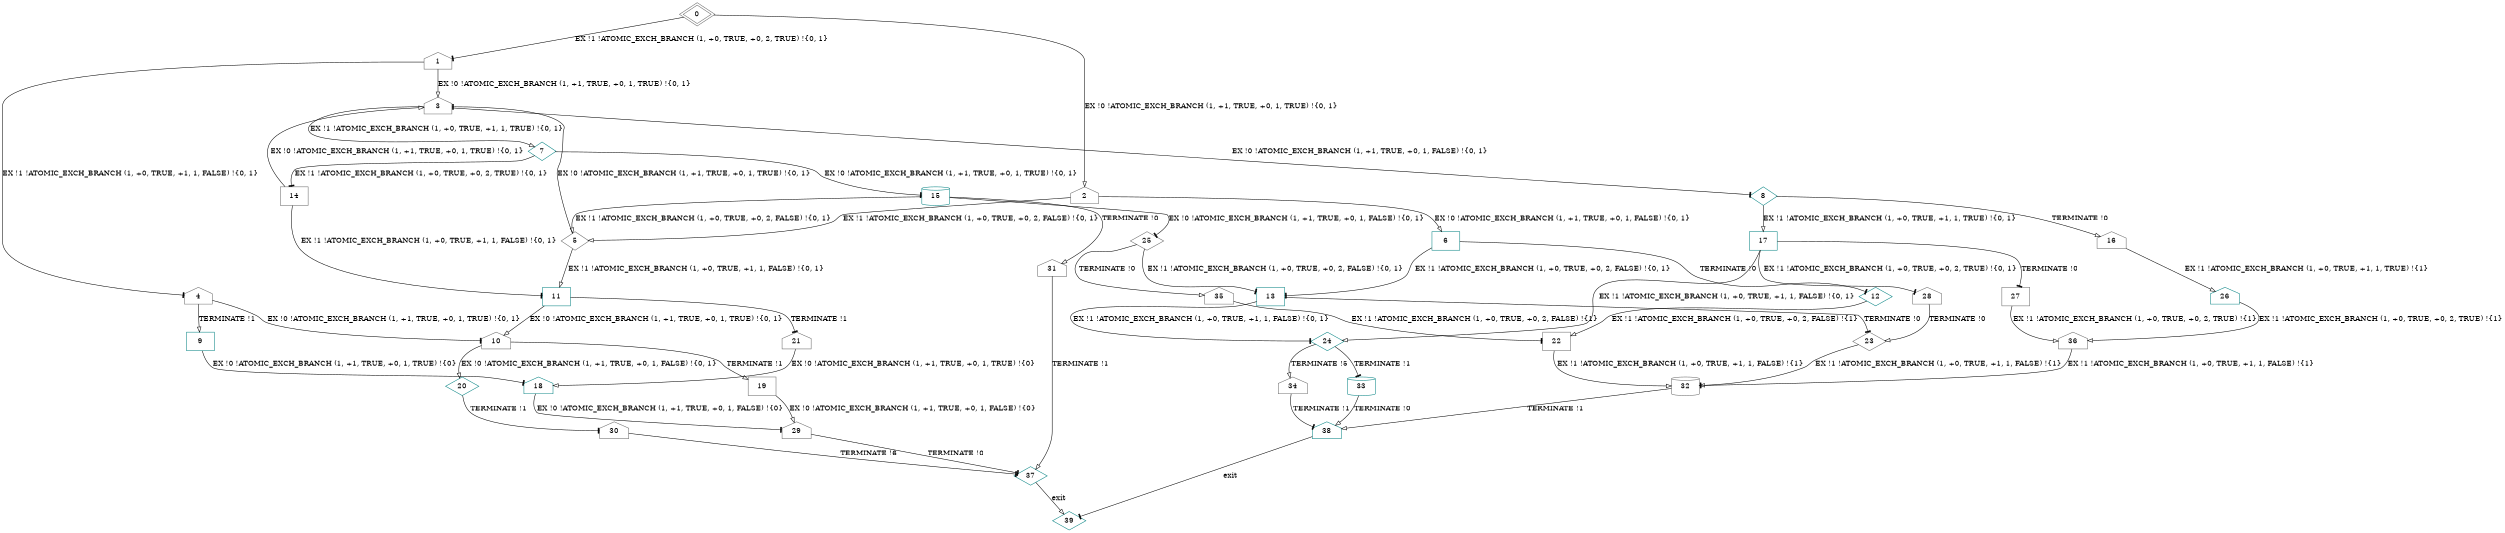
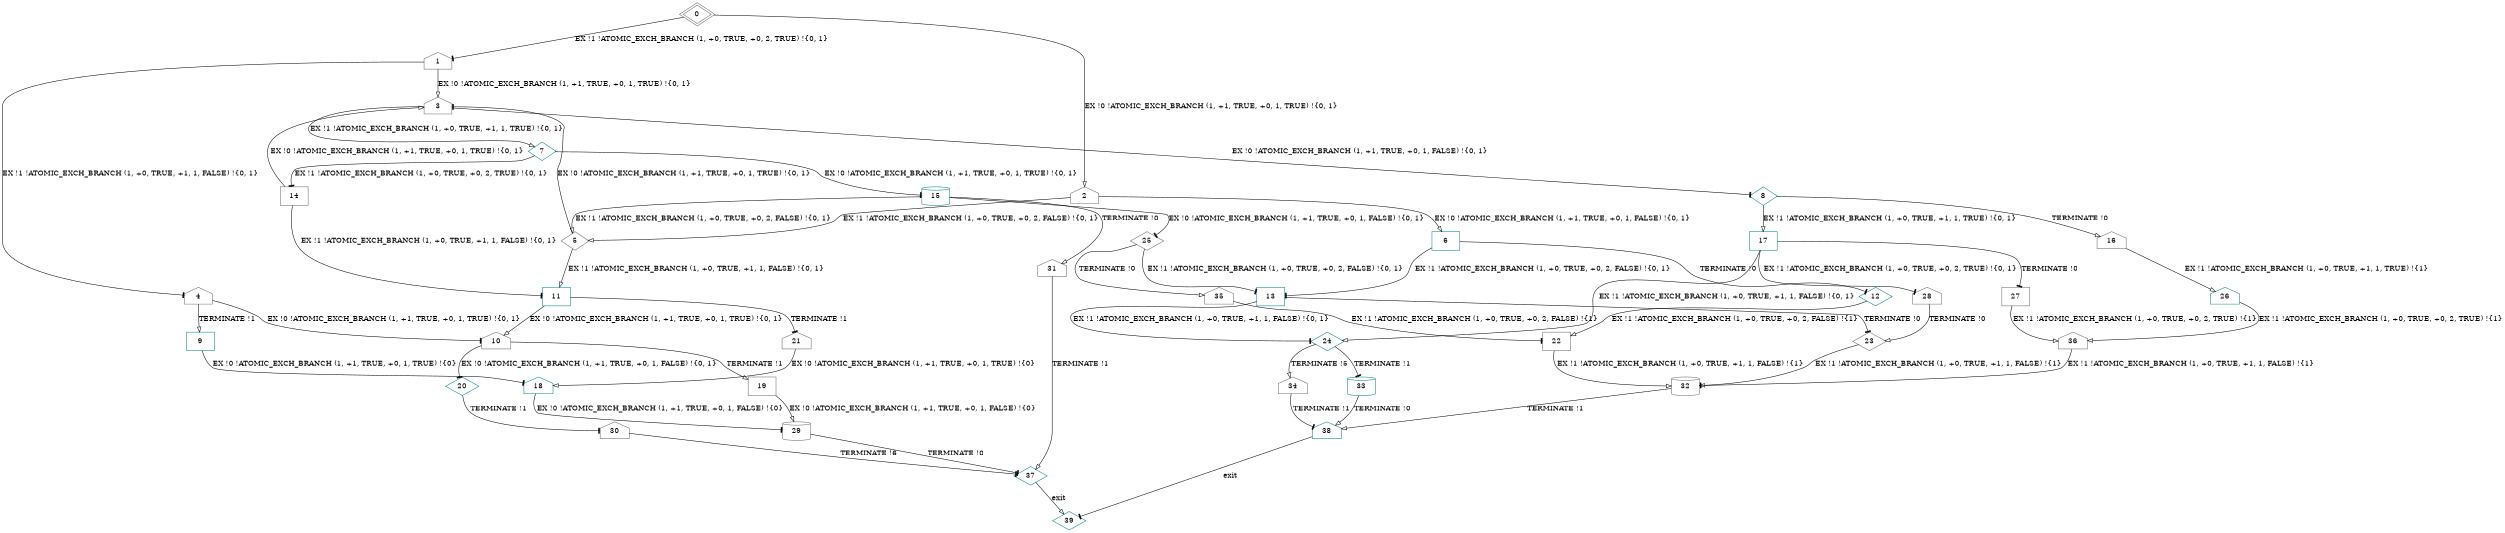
(465, 355) -> (464, 356)
(797, 431) -> (797, 431)
